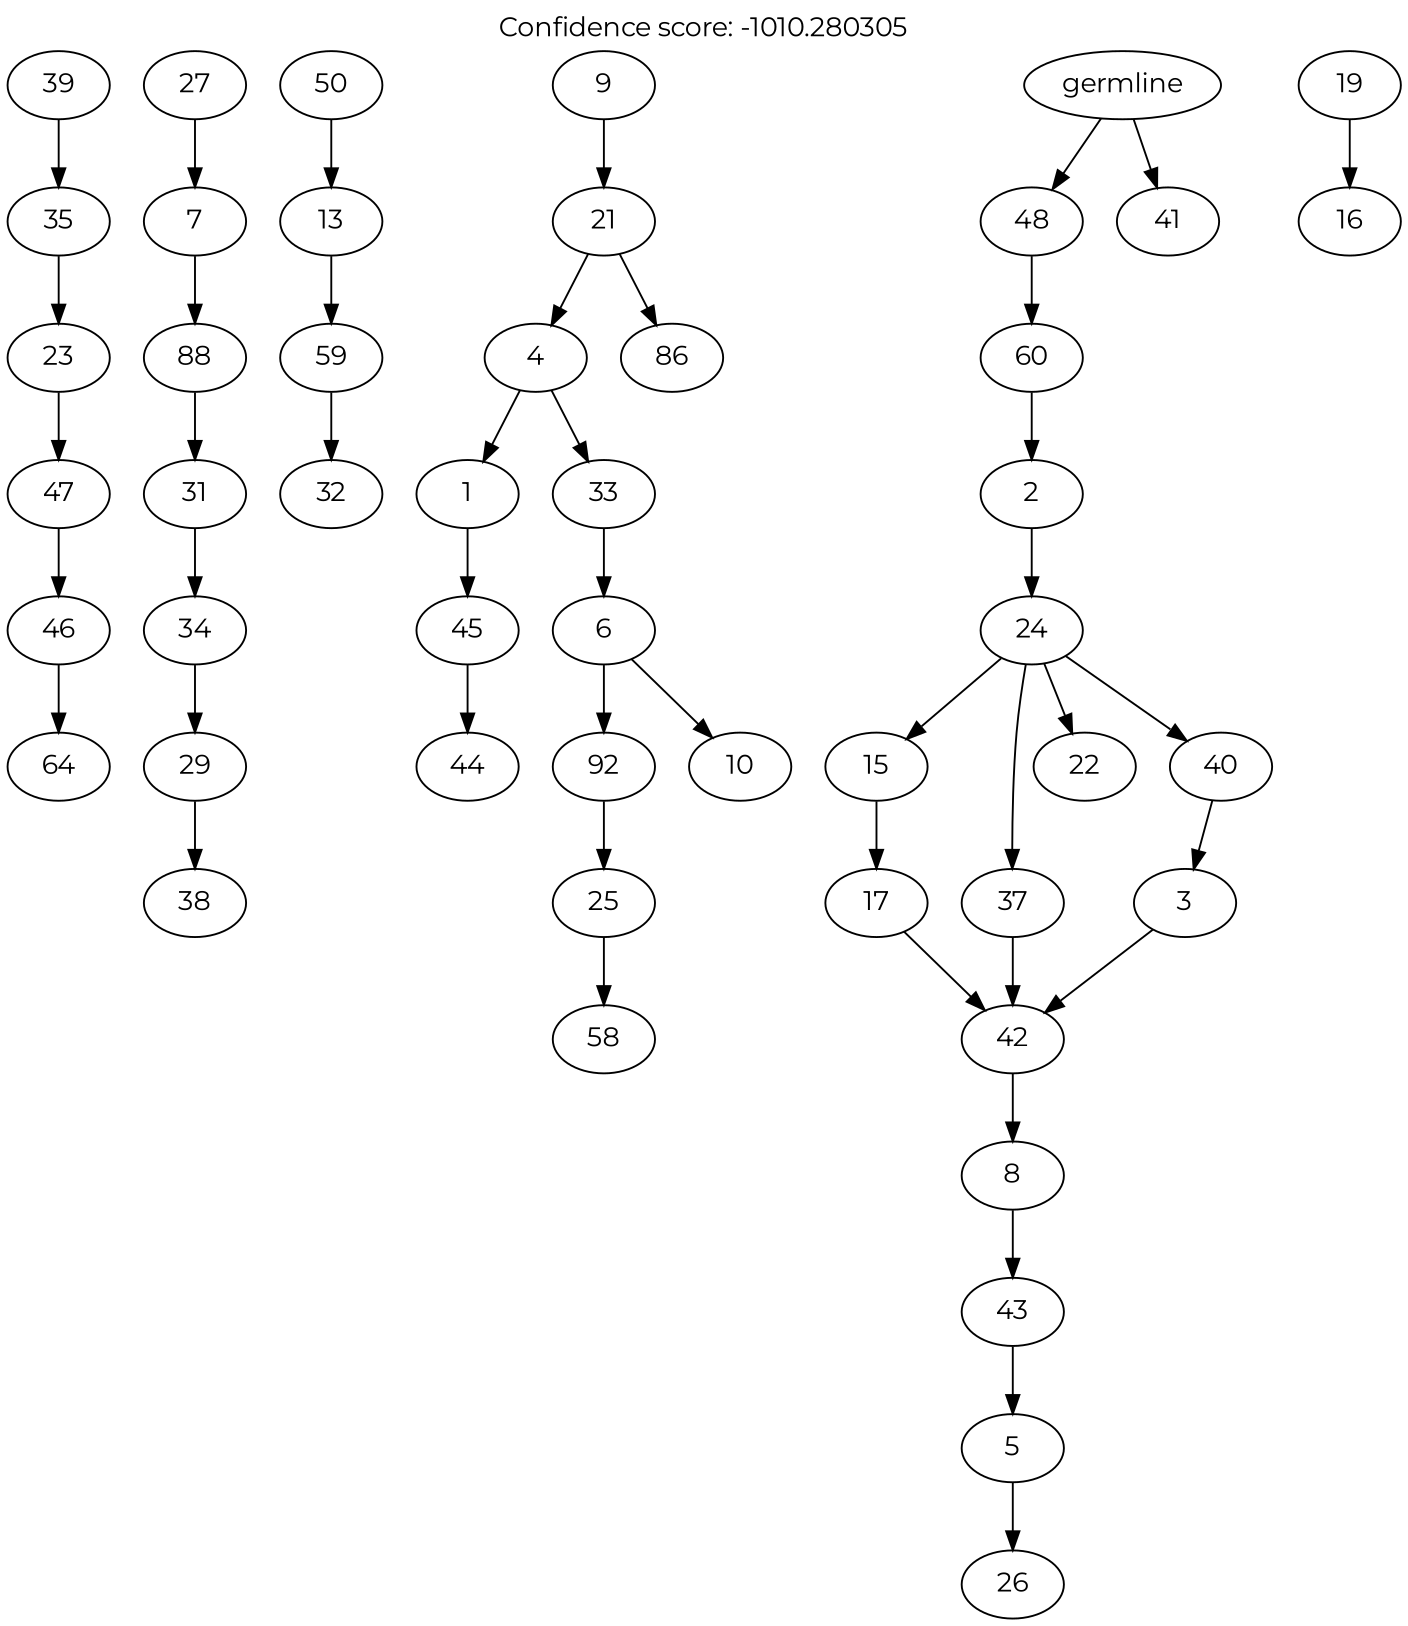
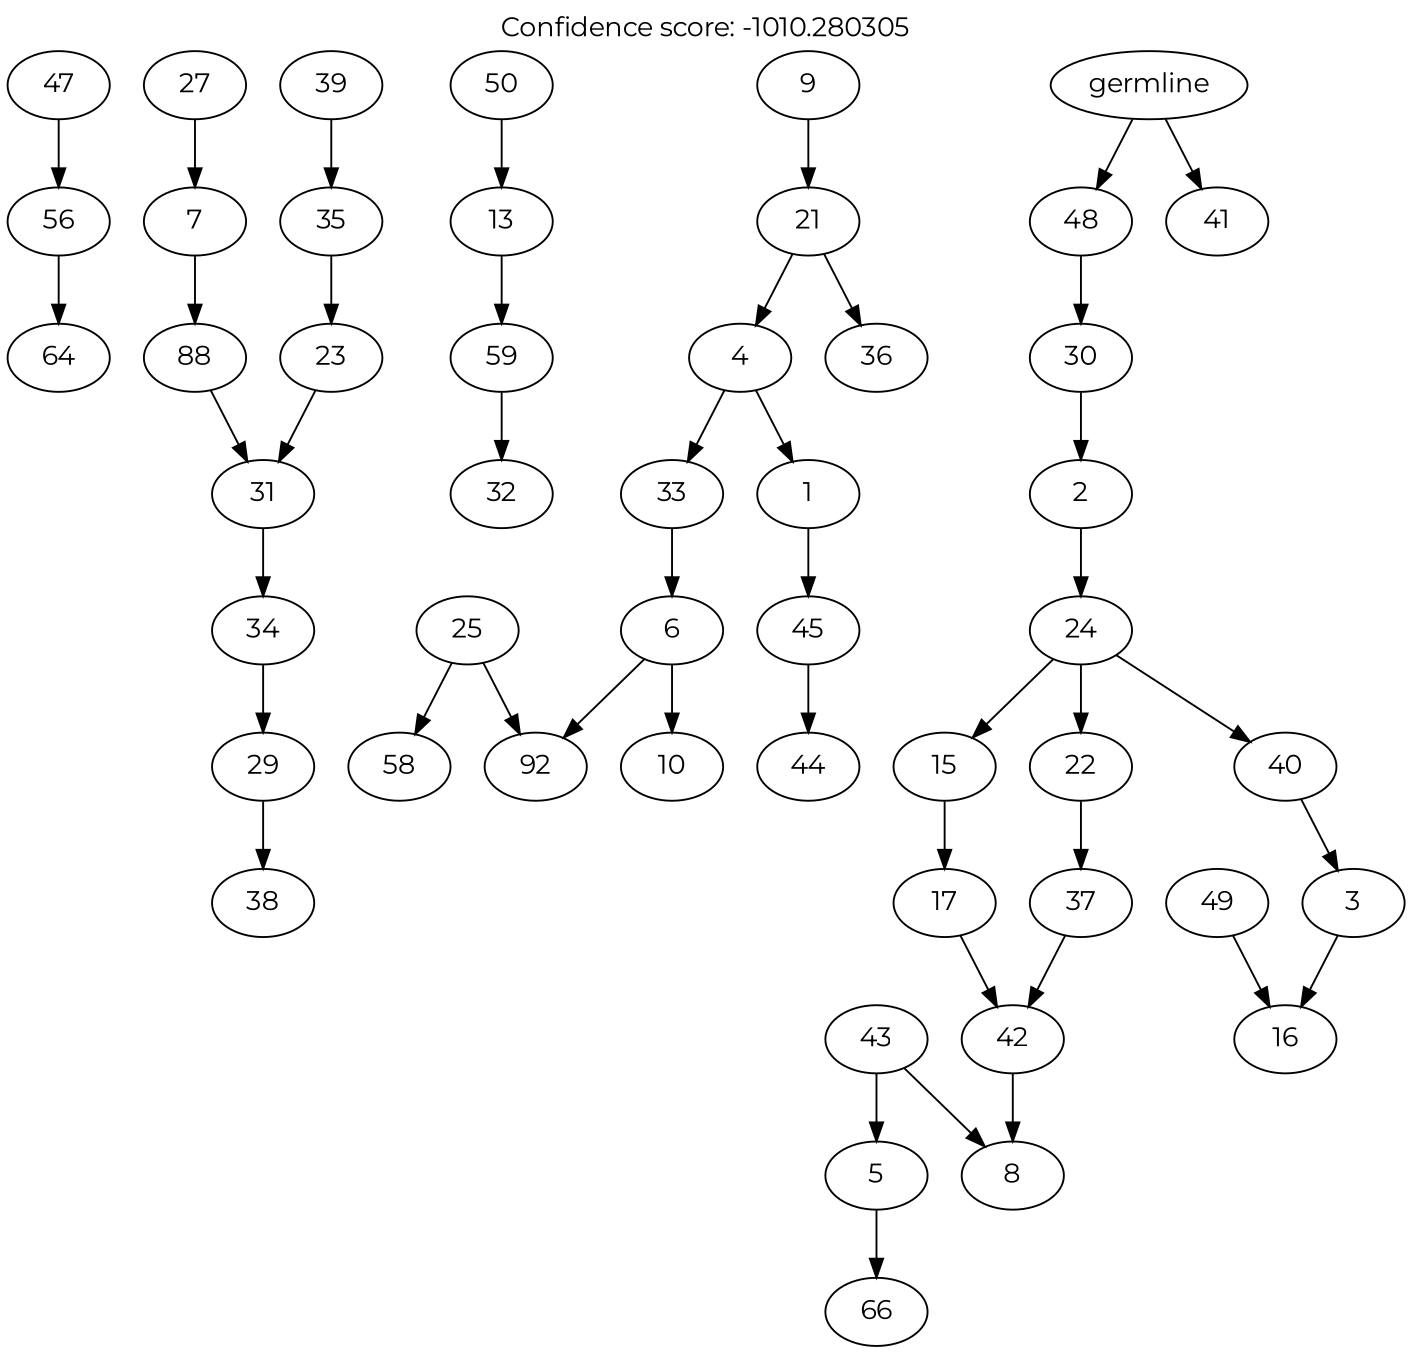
(1350, 85) -> (1217, 903)
(672, 358) -> (876, 358)
(1032, 358) -> (1081, 358)
(59, 417) -> (302, 417)
(59, 630) -> (59, 221)
(1015, 757) -> (1081, 826)
(604, 826) -> (497, 690)
(1107, 965) -> (1324, 963)
(1013, 1234) -> (938, 1101)
(1013, 1584) -> (876, 1312)
